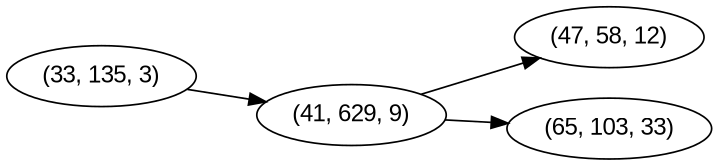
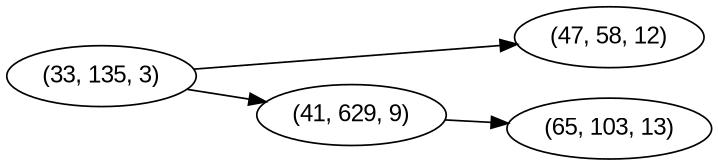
(472, 79) -> (347, 57)
(609, 129) -> (609, 129)
